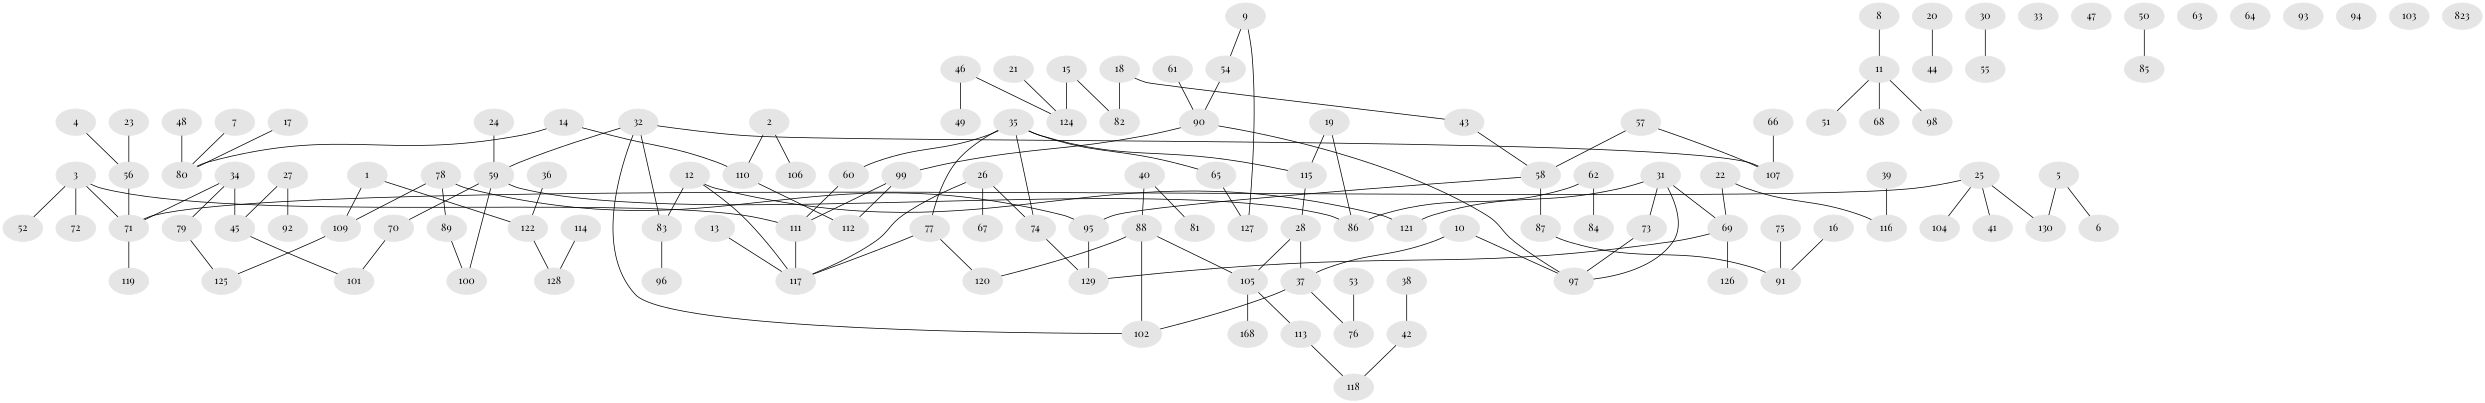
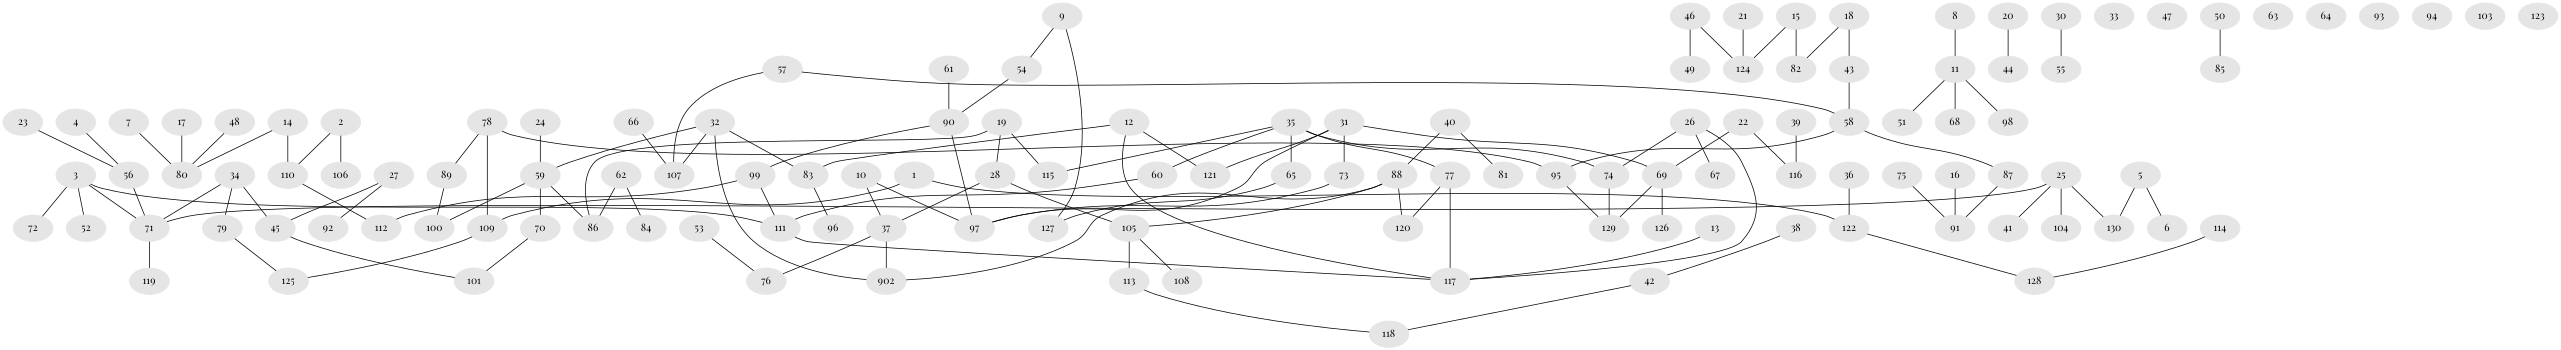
(2462, 16) -> (2538, 16)
(1303, 206) -> (999, 145)
(1142, 334) -> (886, 281)
(1248, 334) -> (1182, 281)
